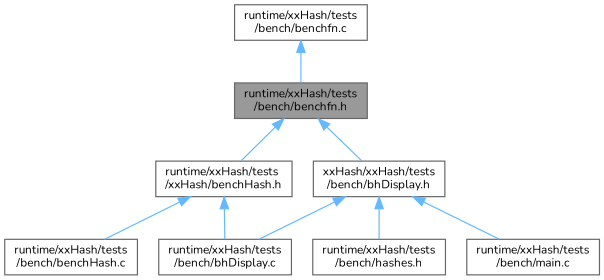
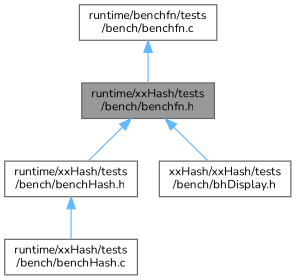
(301, 23) -> (148, 23)
(224, 179) -> (71, 179)
(225, 257) -> none
(379, 257) -> none
(533, 257) -> none
